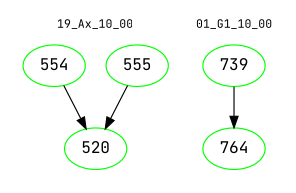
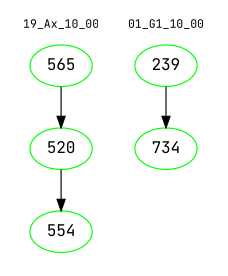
(137, 66) -> (61, 66)
(234, 66) -> (166, 66)
(72, 102) -> (61, 185)
(234, 149) -> (166, 149)
